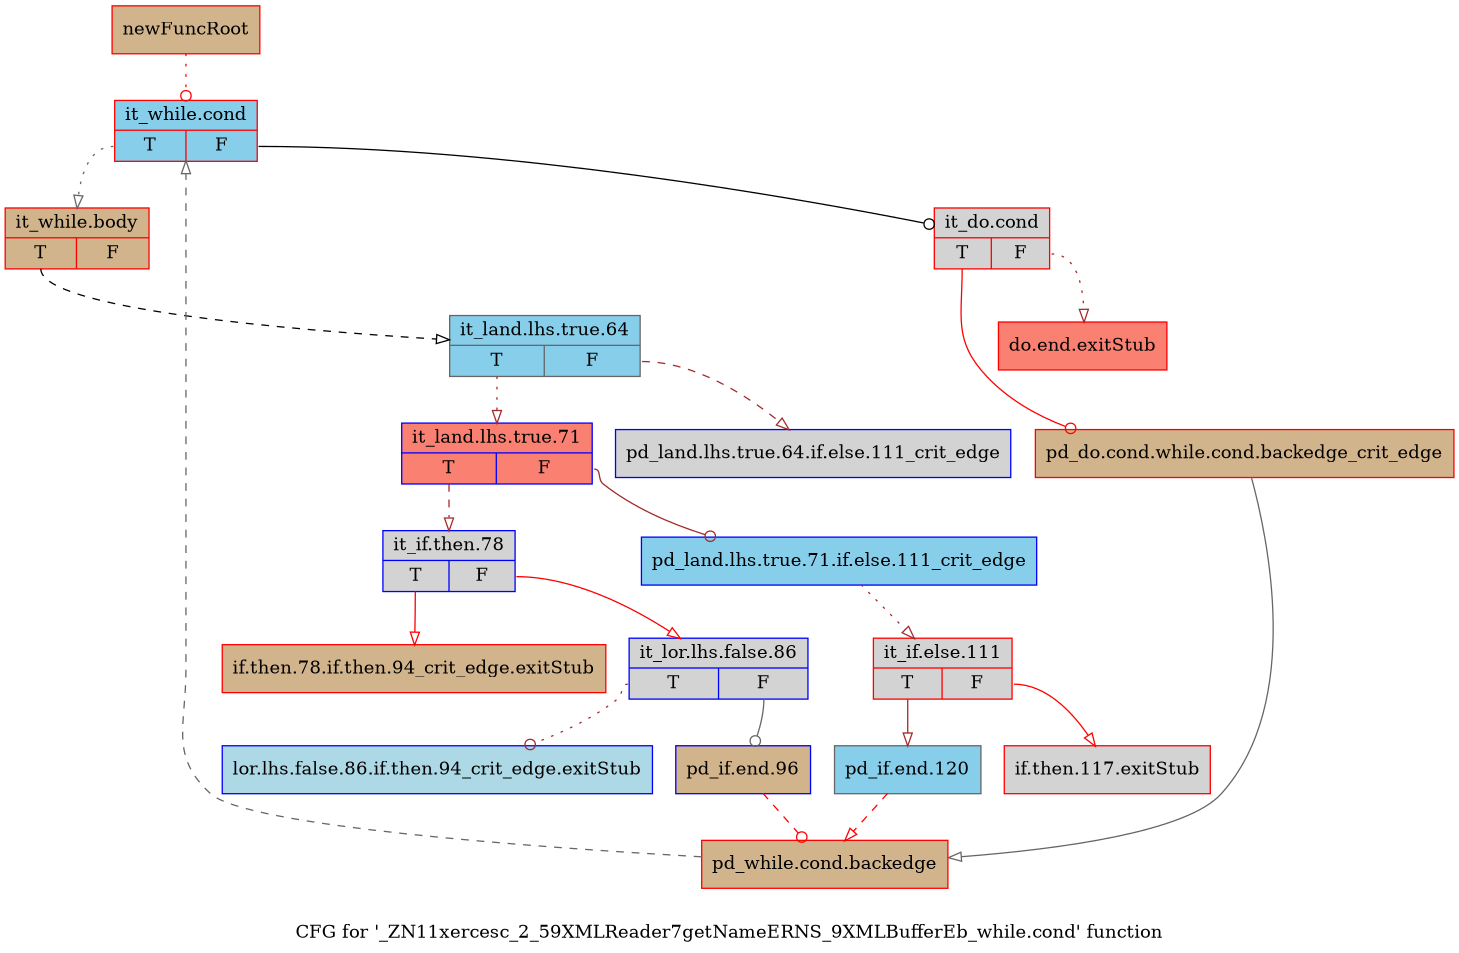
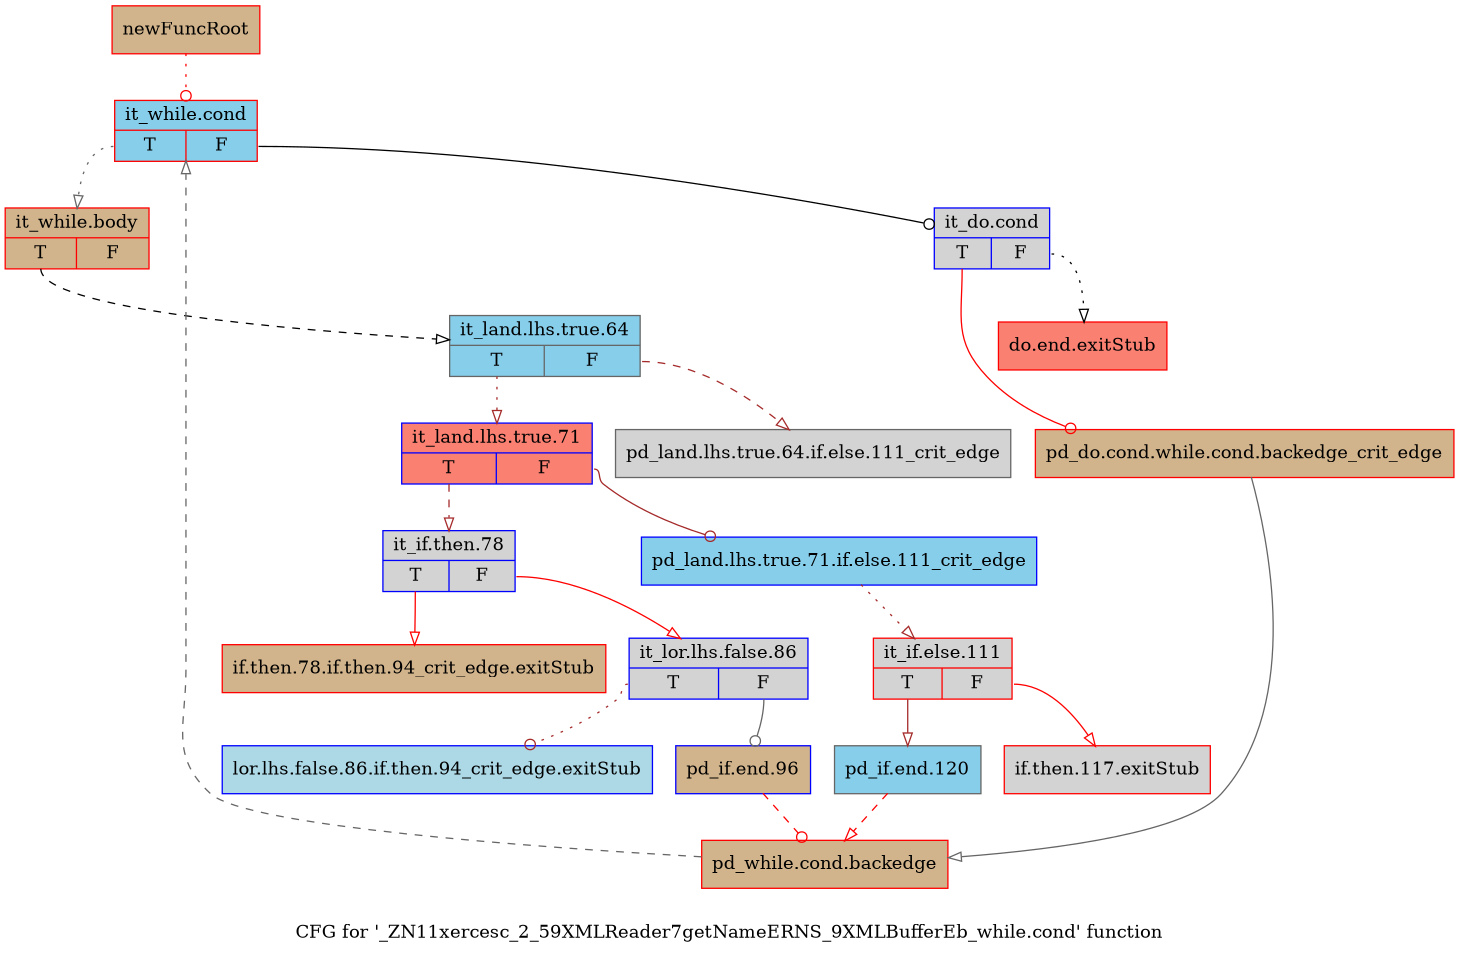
(992, 238) -> (992, 238)
(1077, 275) -> (1077, 275)
(813, 454) -> (813, 454)
